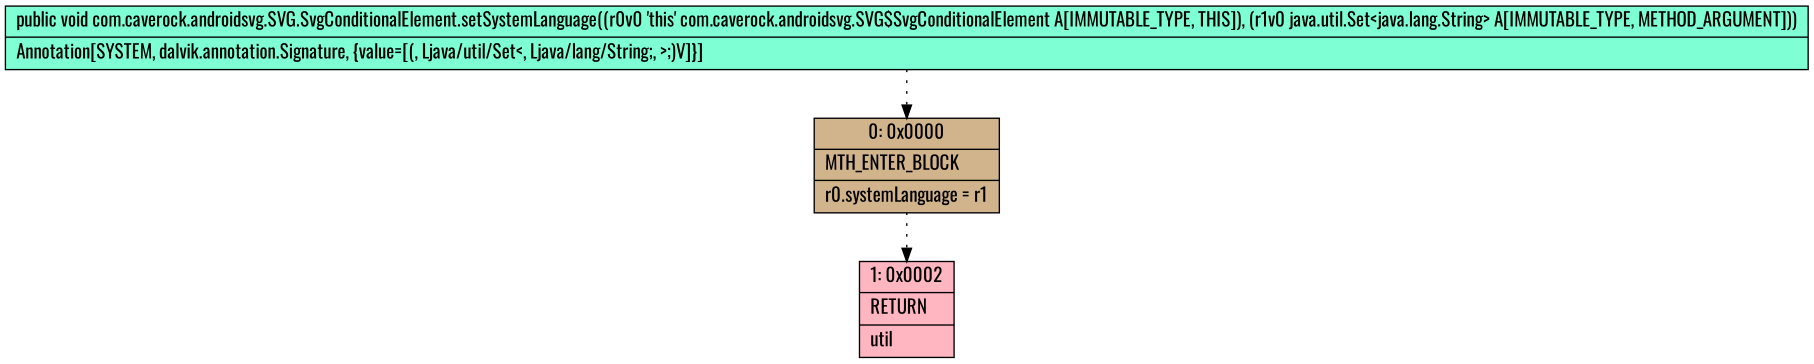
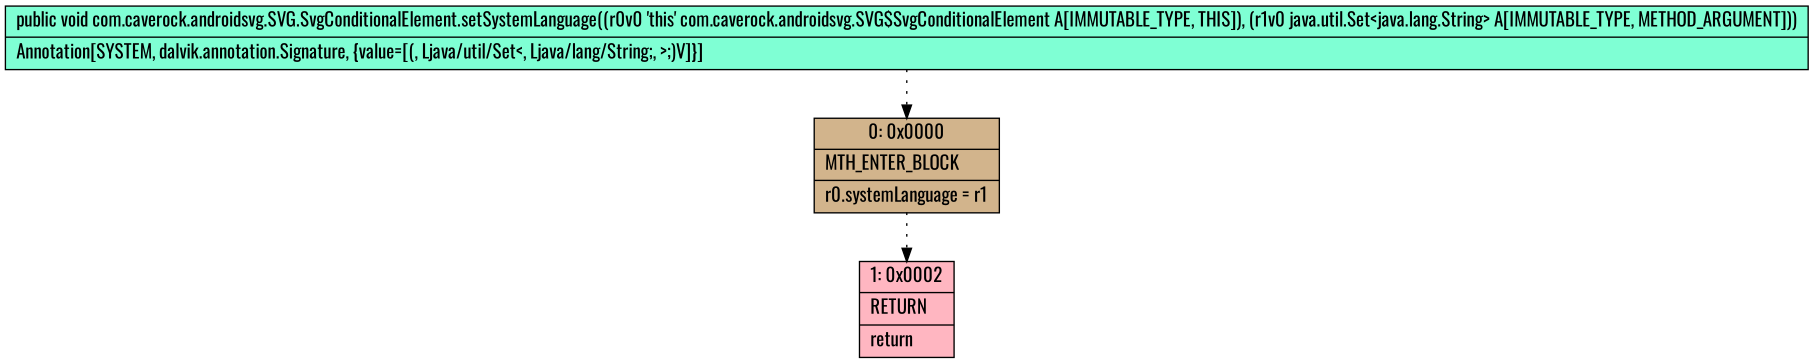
(882, 341) -> (892, 341)
